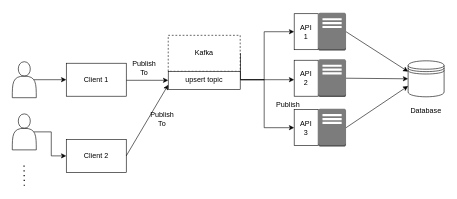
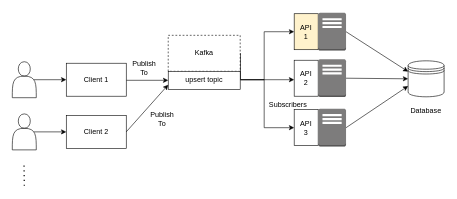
(306, 32) -> (306, 32)
(288, 105) -> (288, 105)
(96, 156) -> (96, 132)
